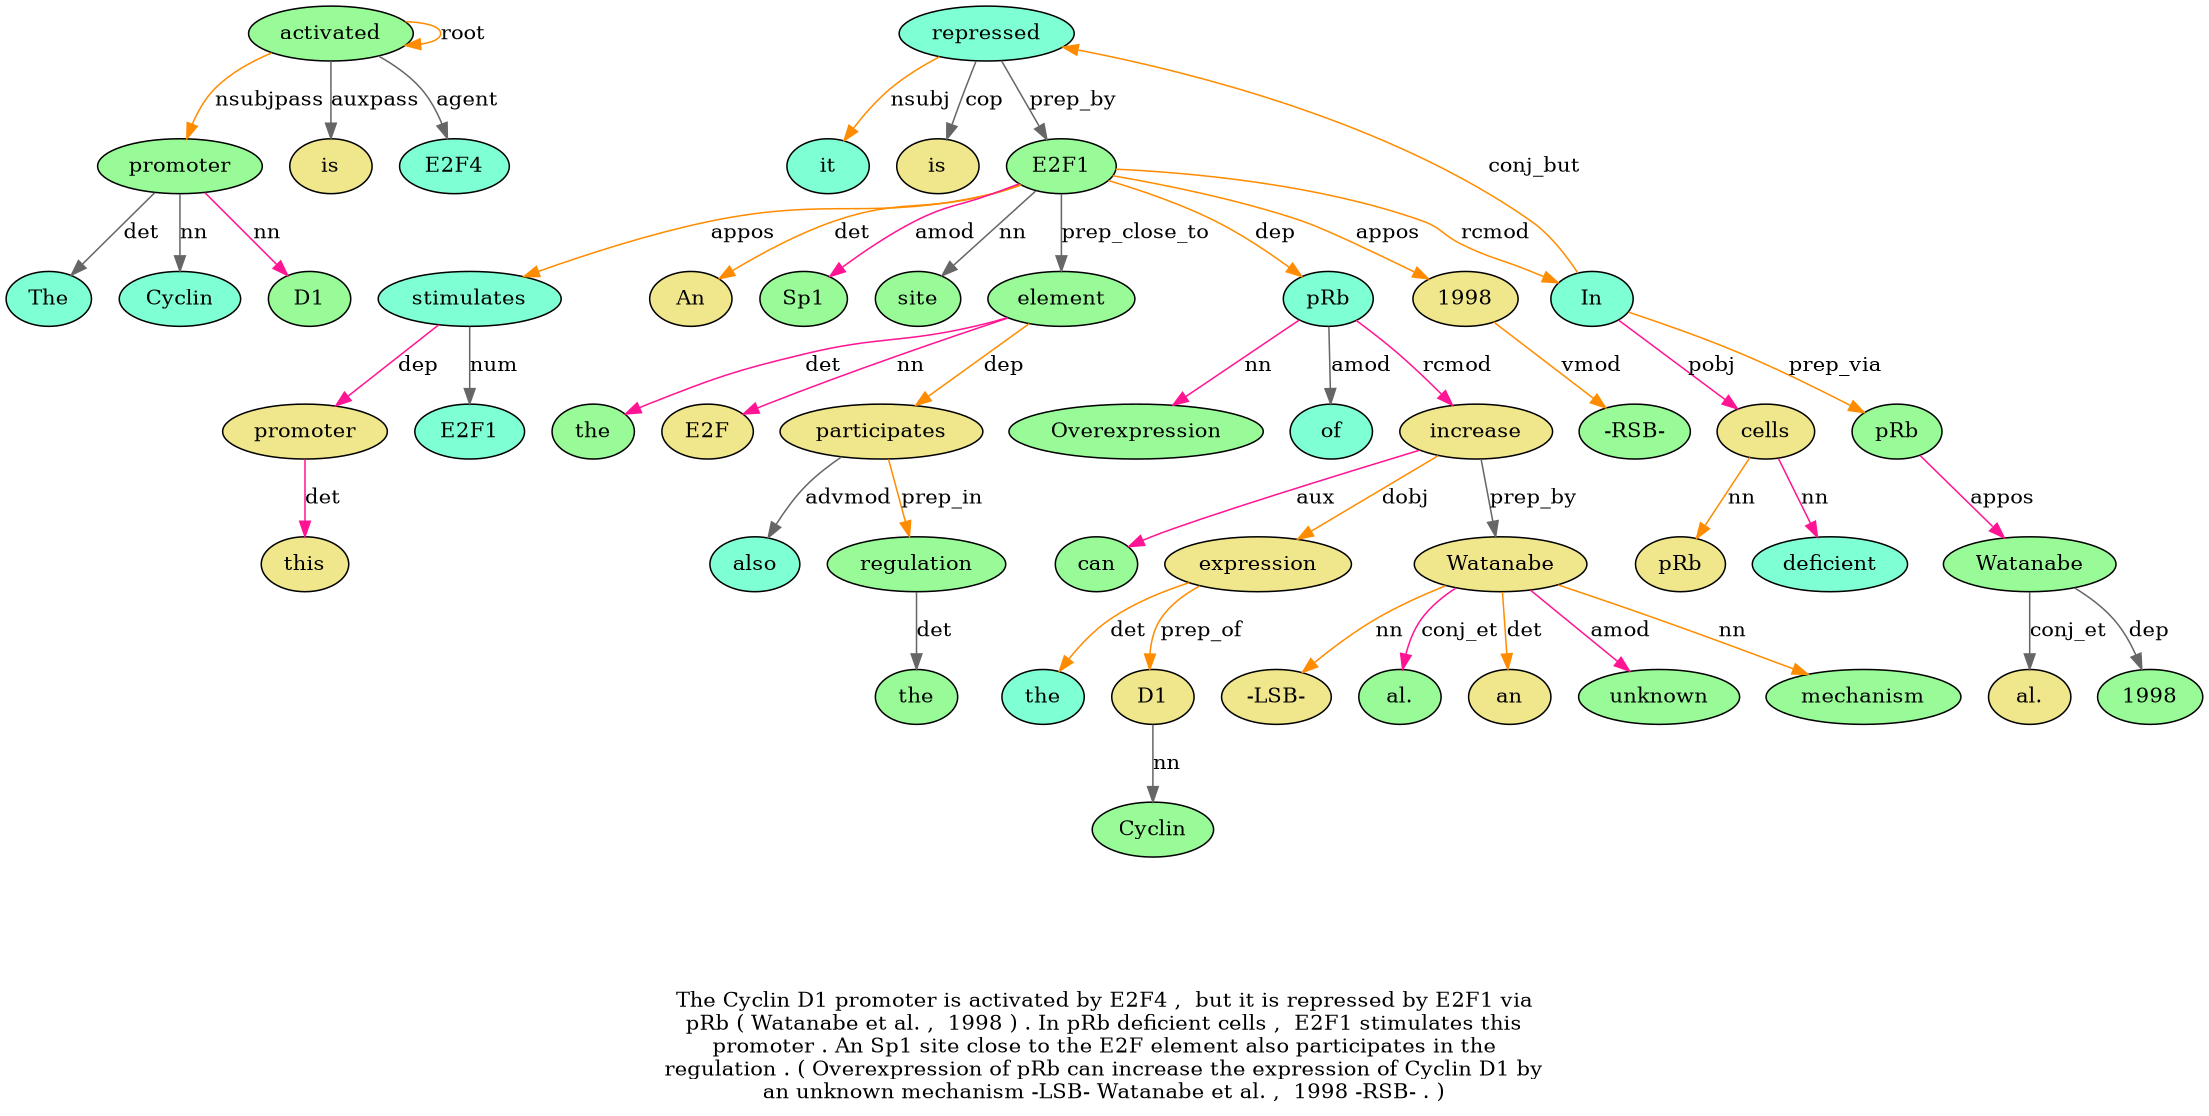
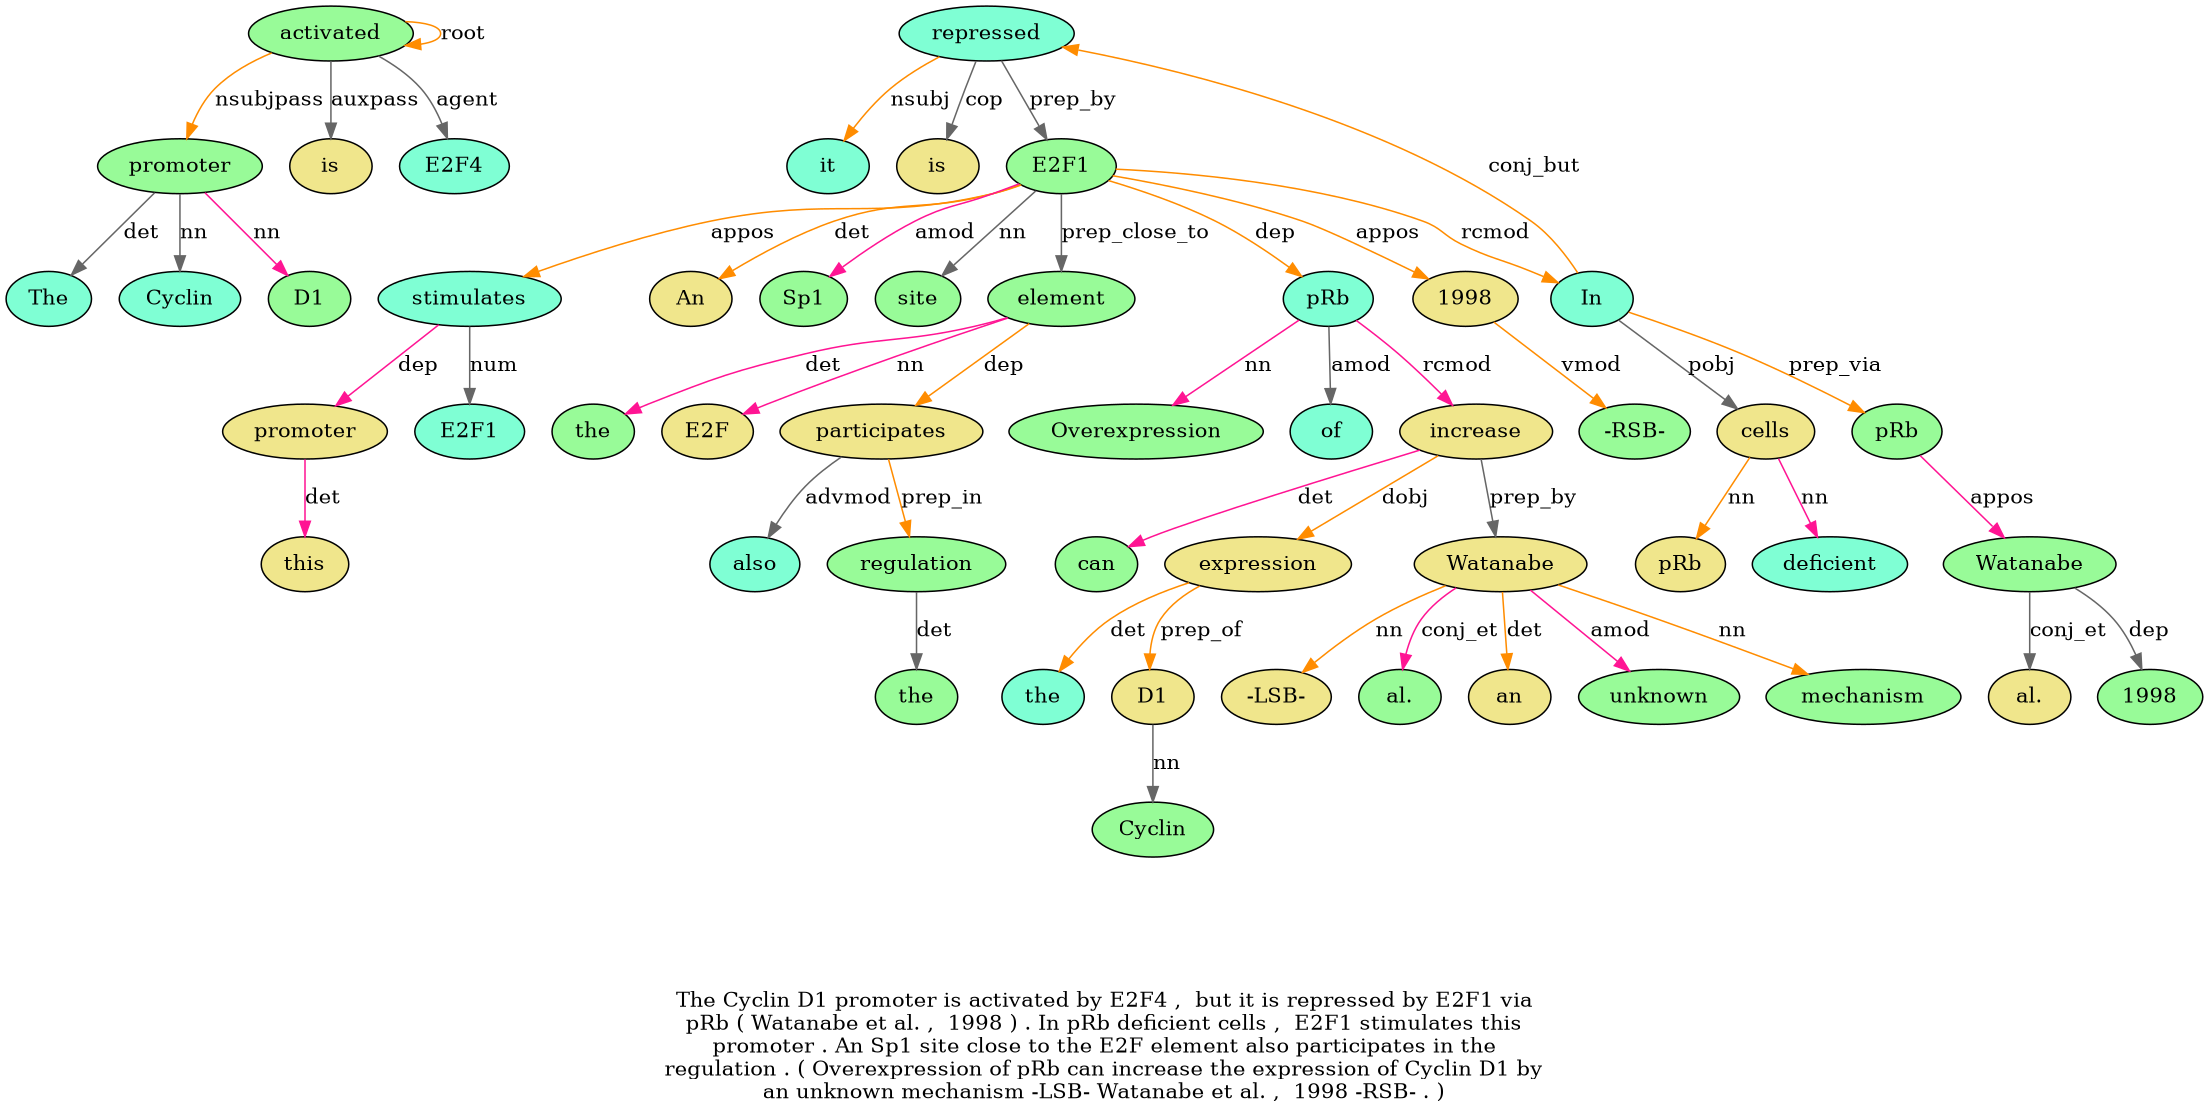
(1672, 360) -> (1672, 360)
(1316, 498) -> (1316, 498)
